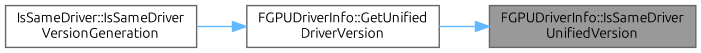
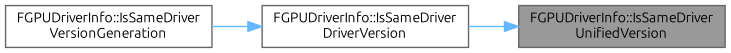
(101, 26) -> (109, 26)
(343, 26) -> (365, 26)
